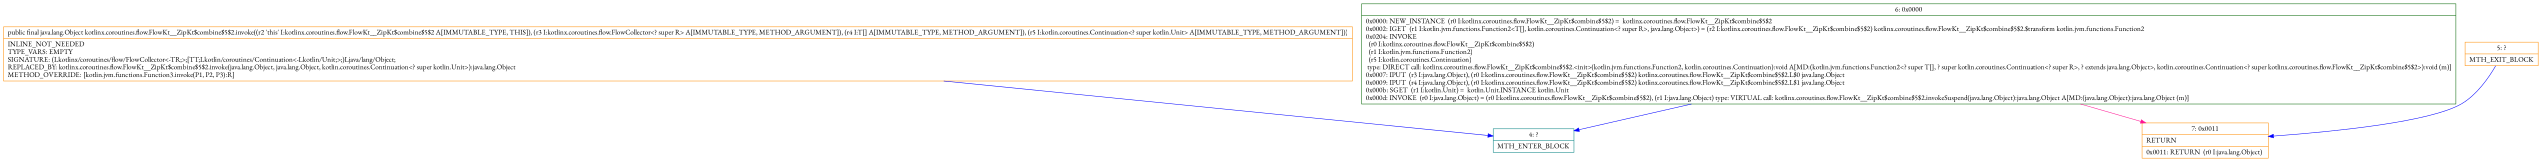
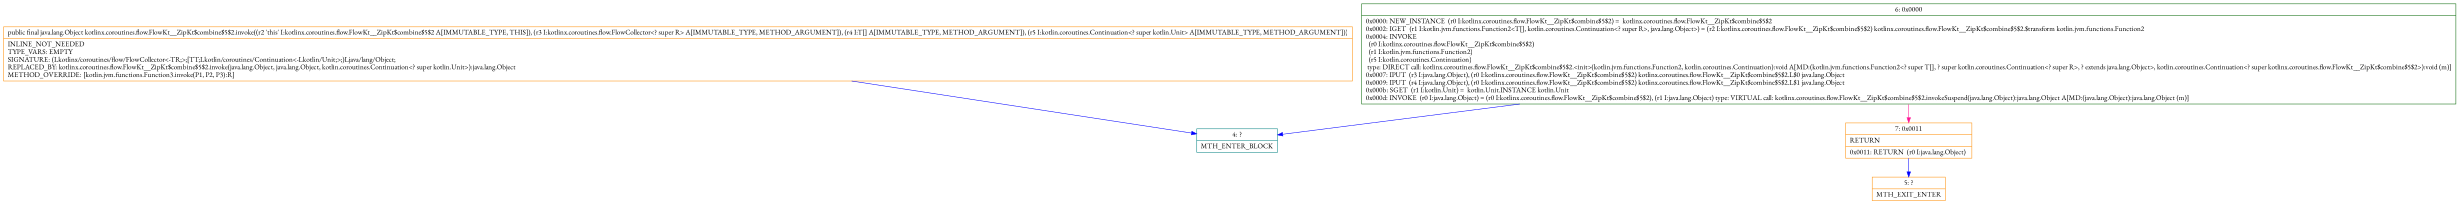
(1393, 37) -> (1393, 37)
(2502, 60) -> (1909, 194)
(2394, 123) -> (1909, 165)
